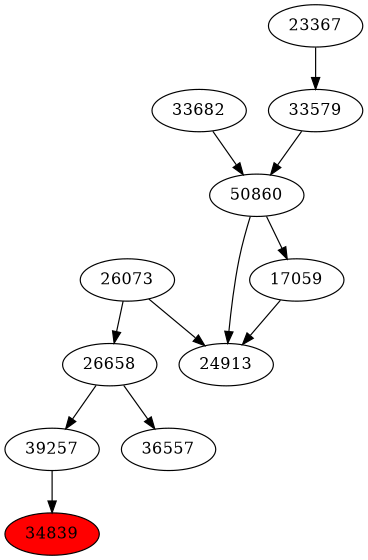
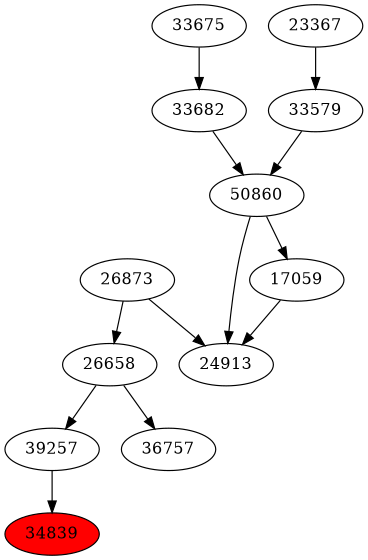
none -> (199, 26)
(127, 280) -> (127, 280)
(169, 449) -> (169, 449)
